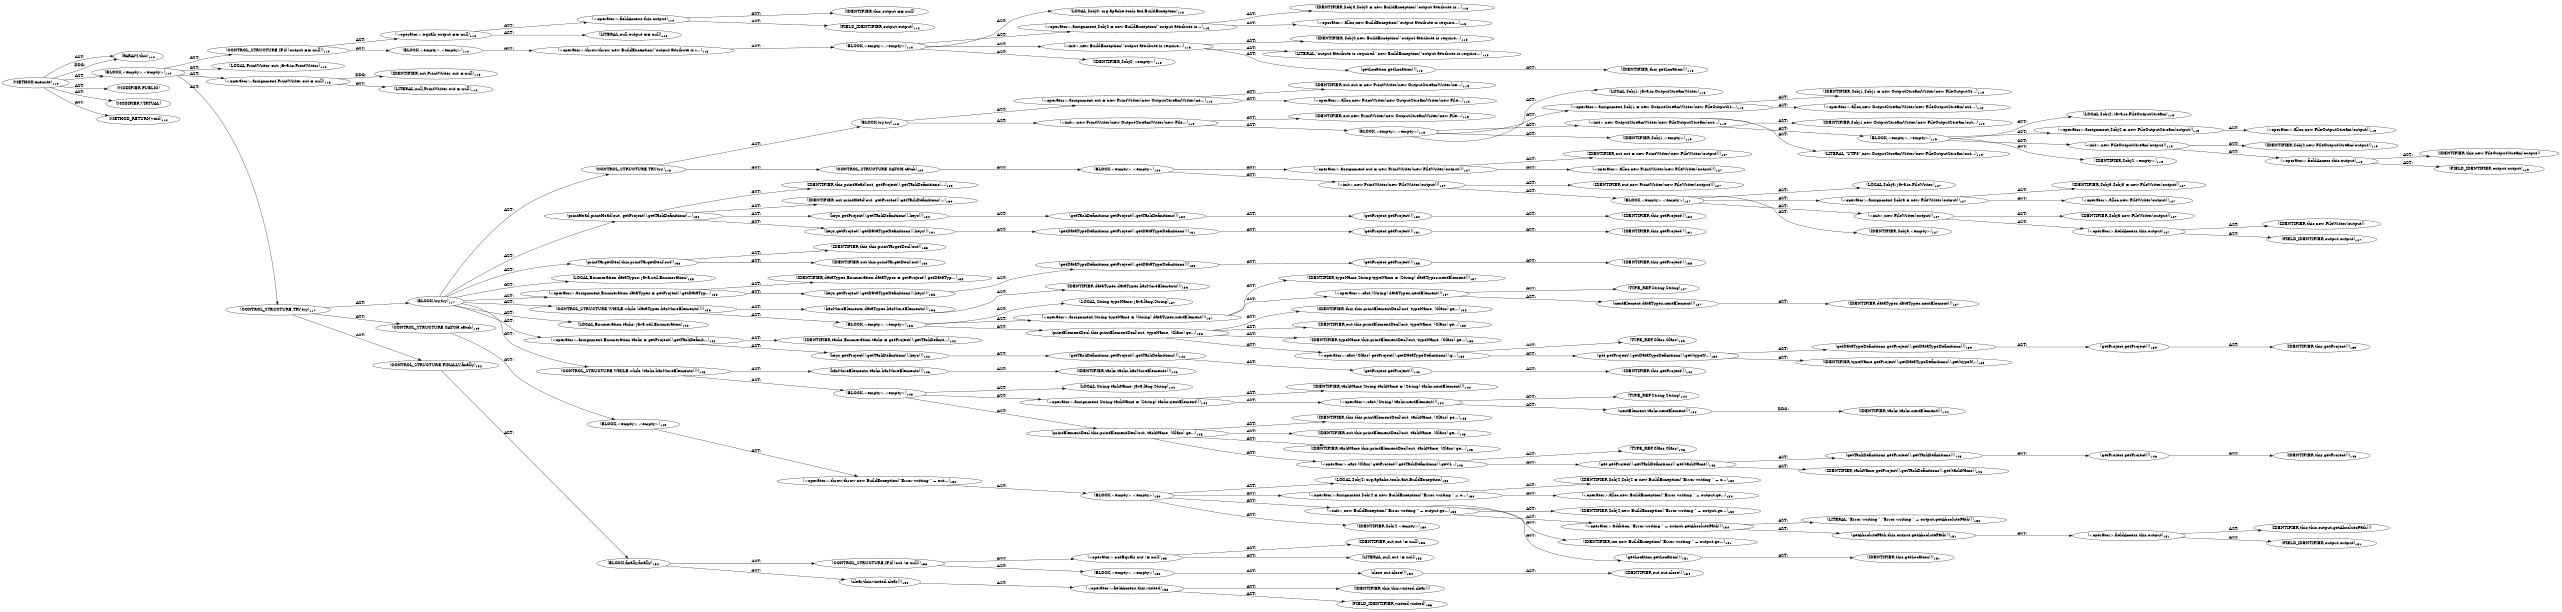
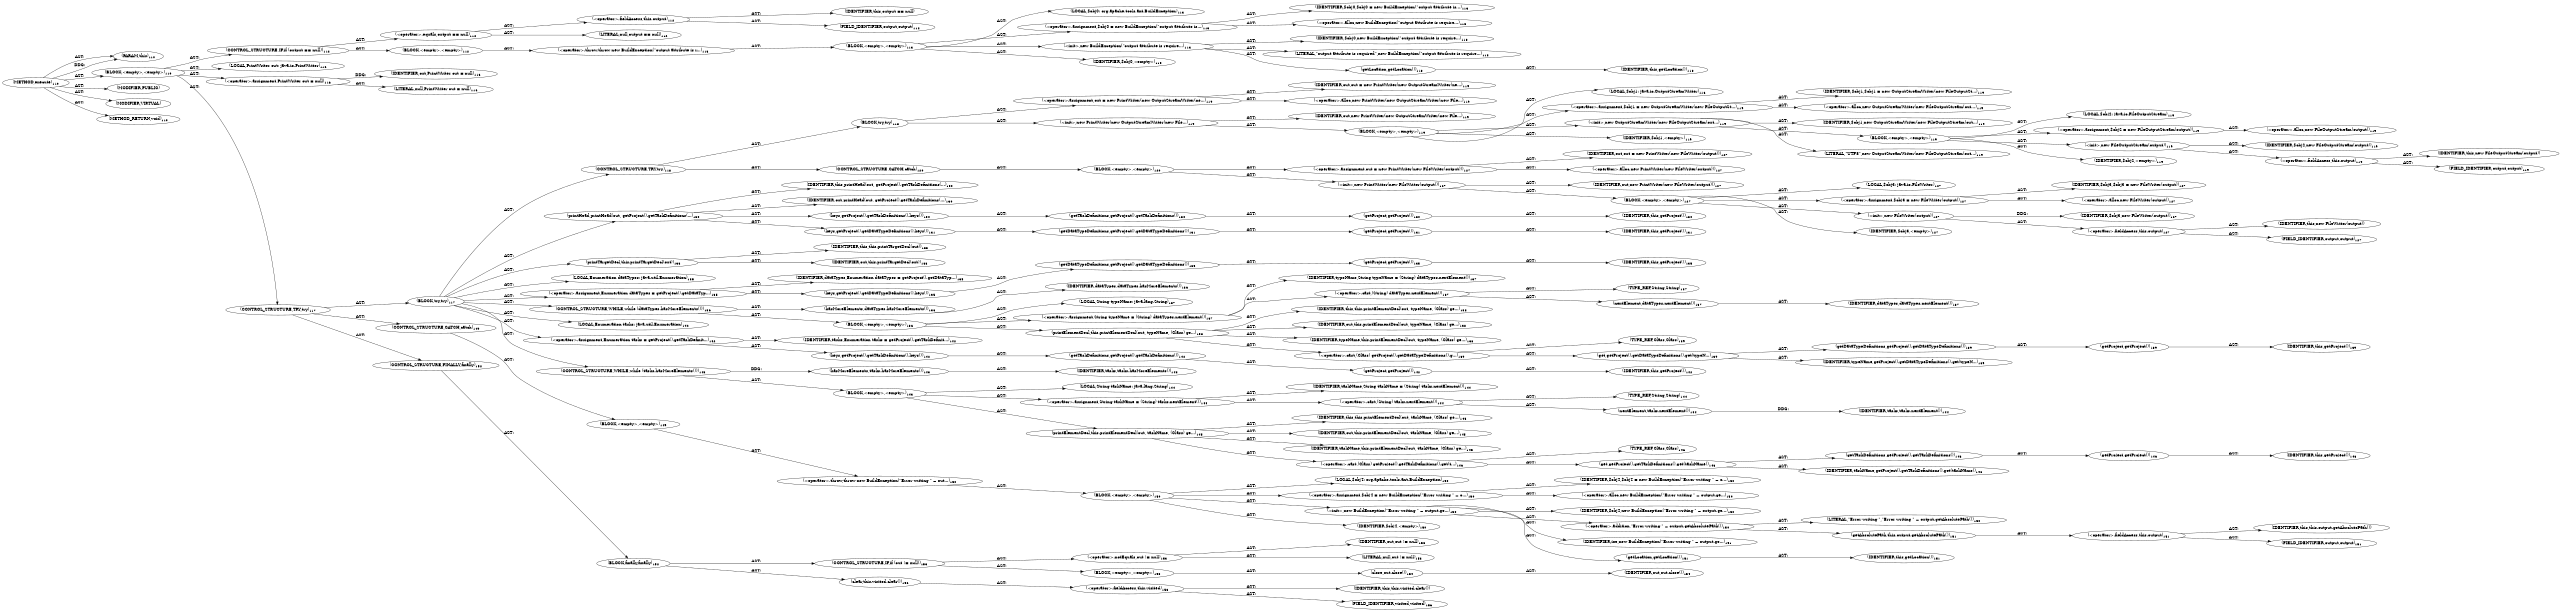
(2023, 214) -> (2023, 214)
(757, 369) -> (757, 369)
